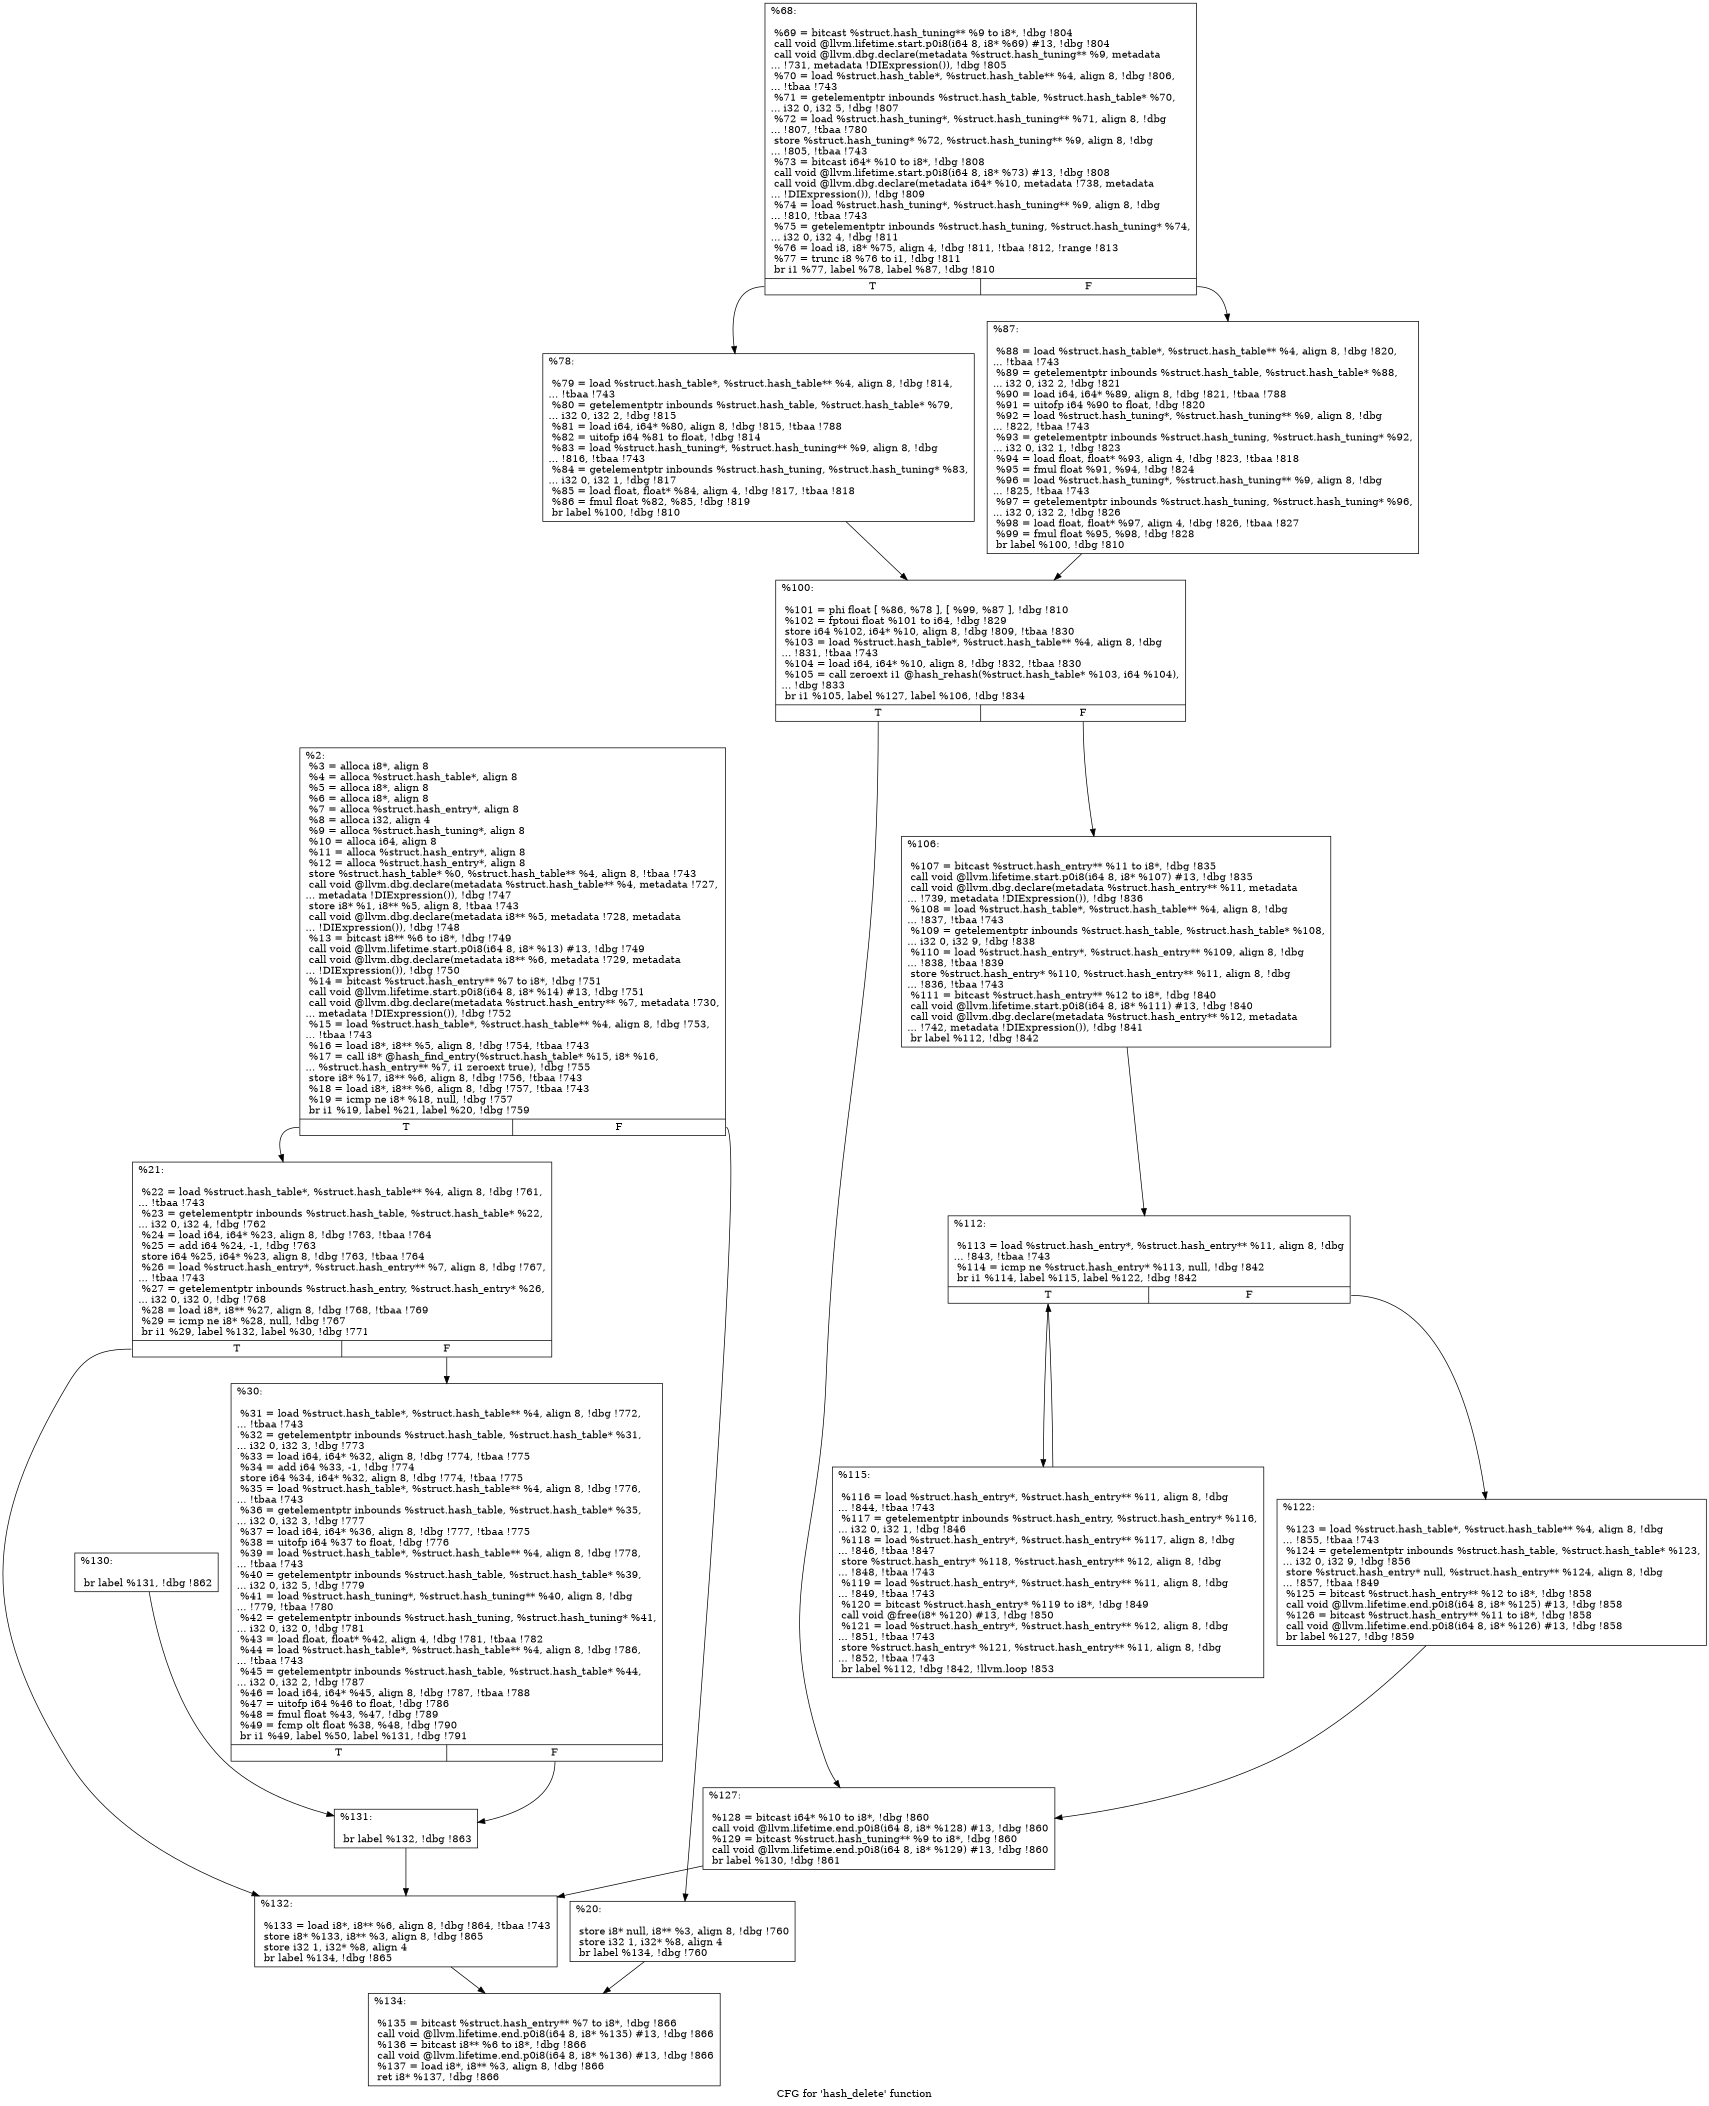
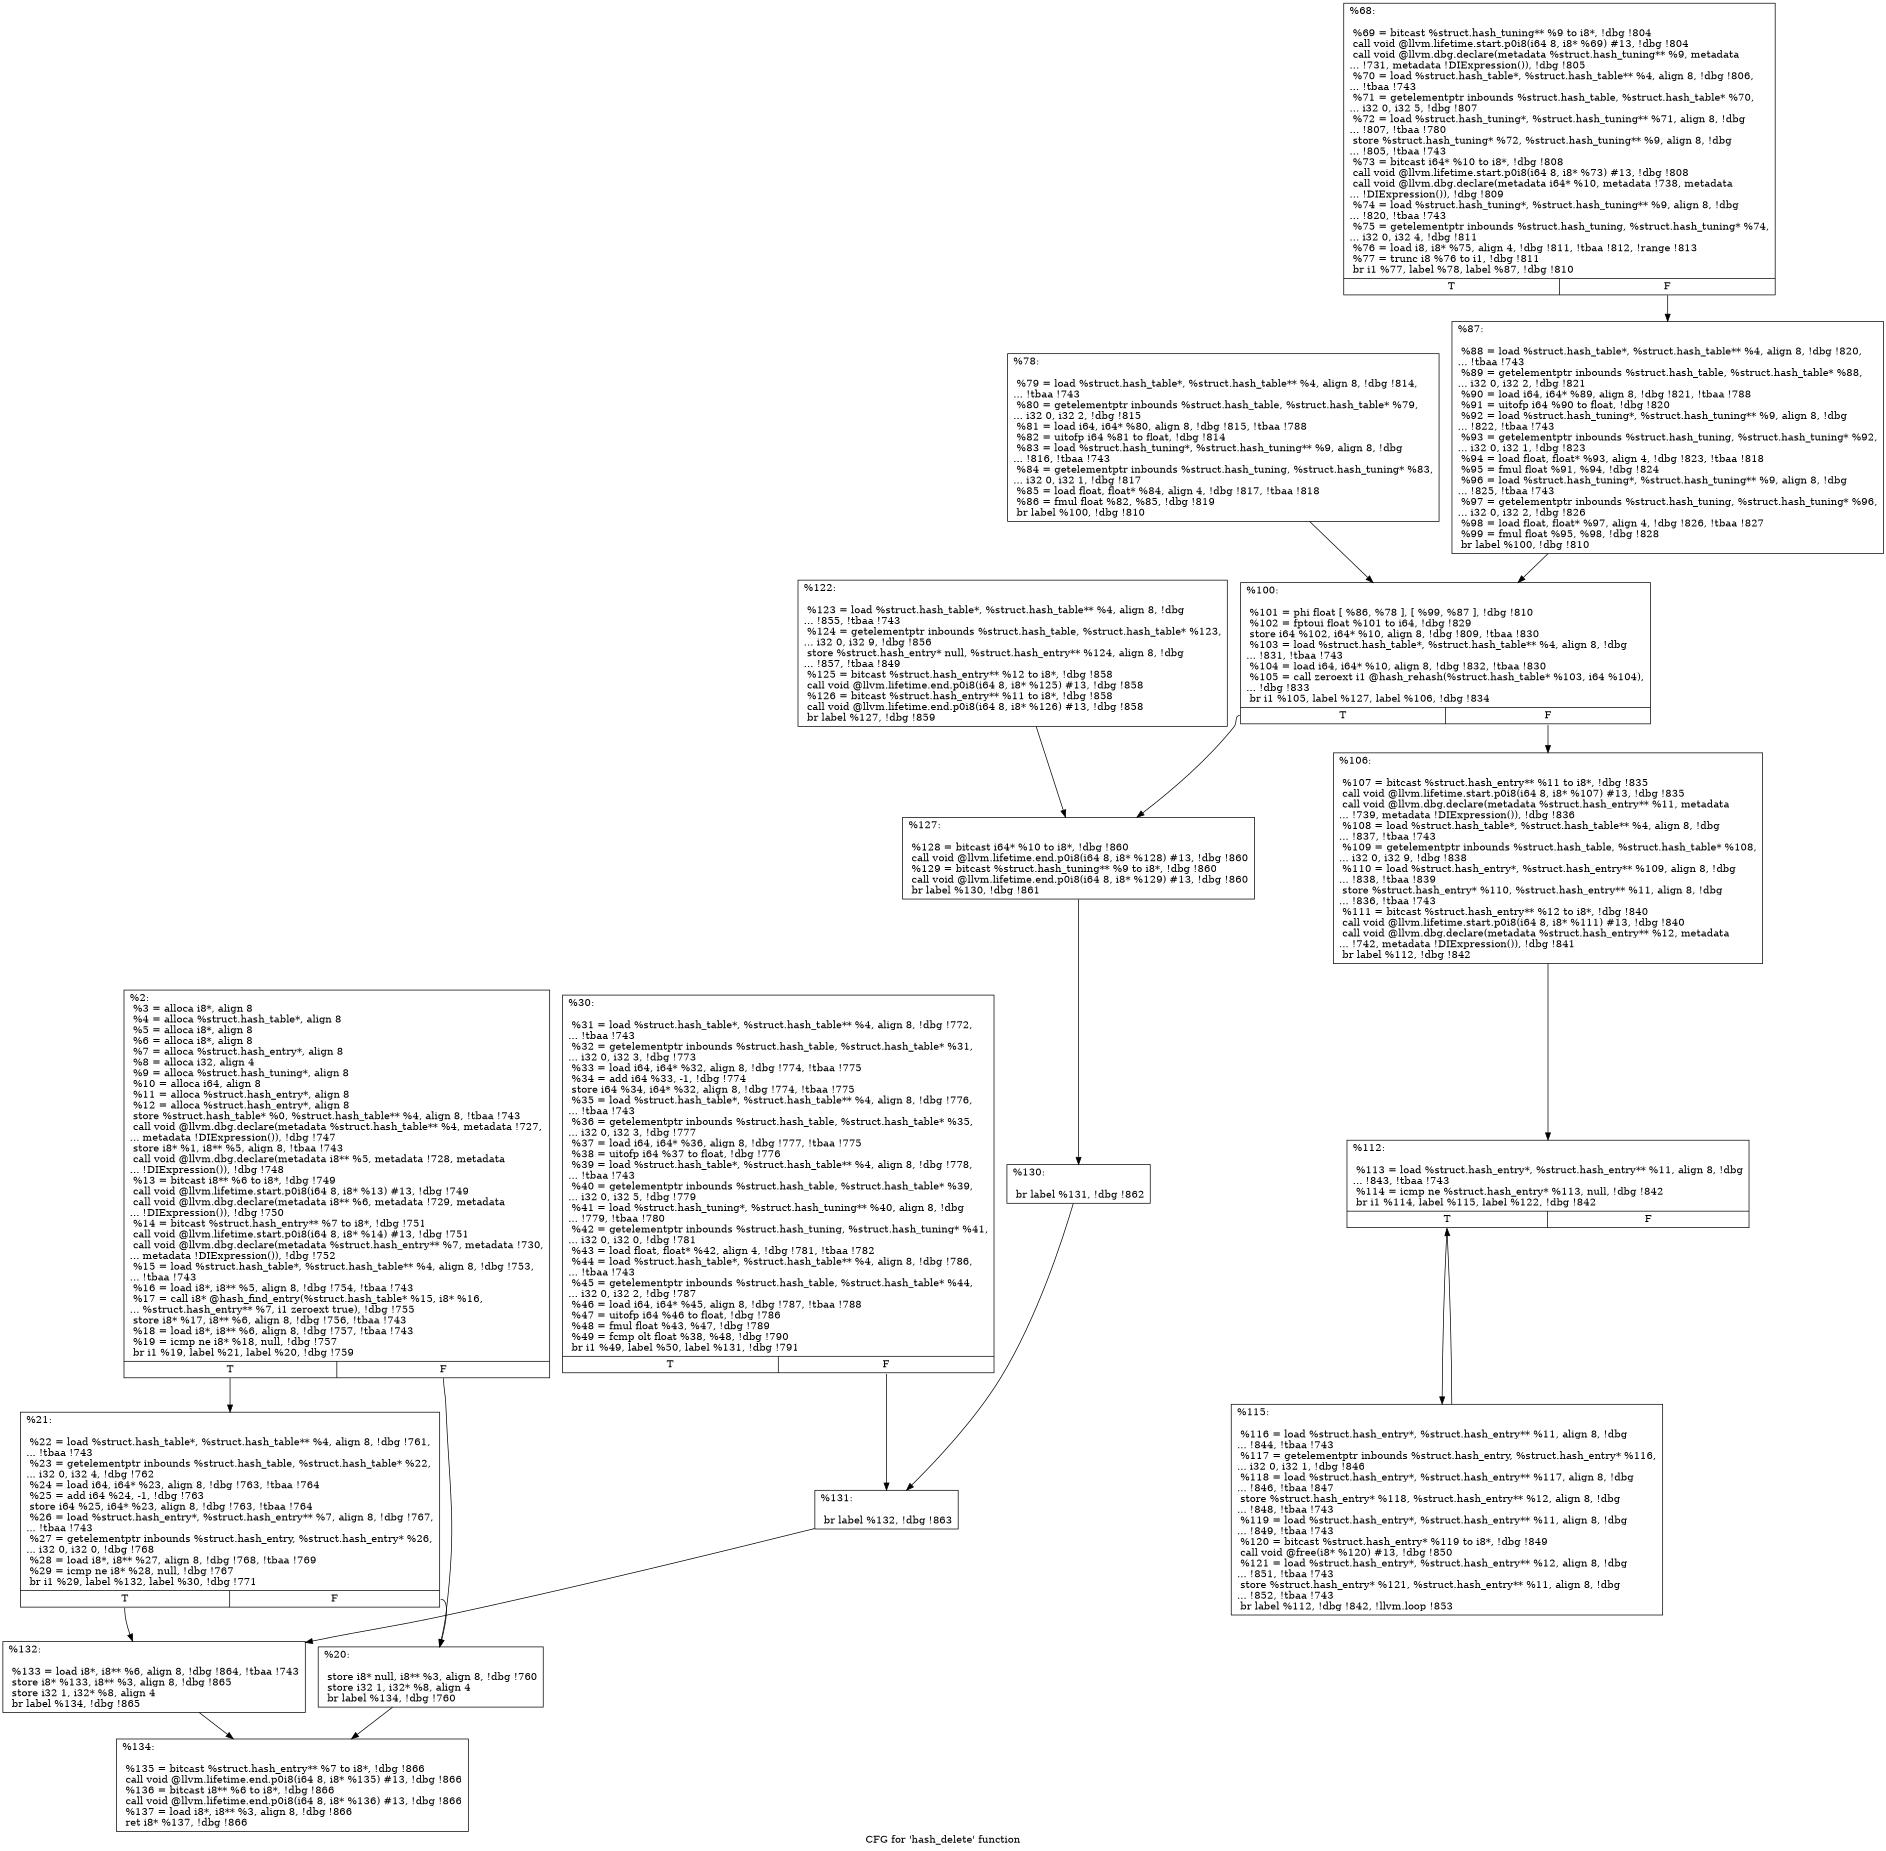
(819, 216) -> (1398, 216)
(736, 308) -> none
(447, 1367) -> (446, 1618)
(1449, 1368) -> none
(634, 1881) -> (1079, 1028)
